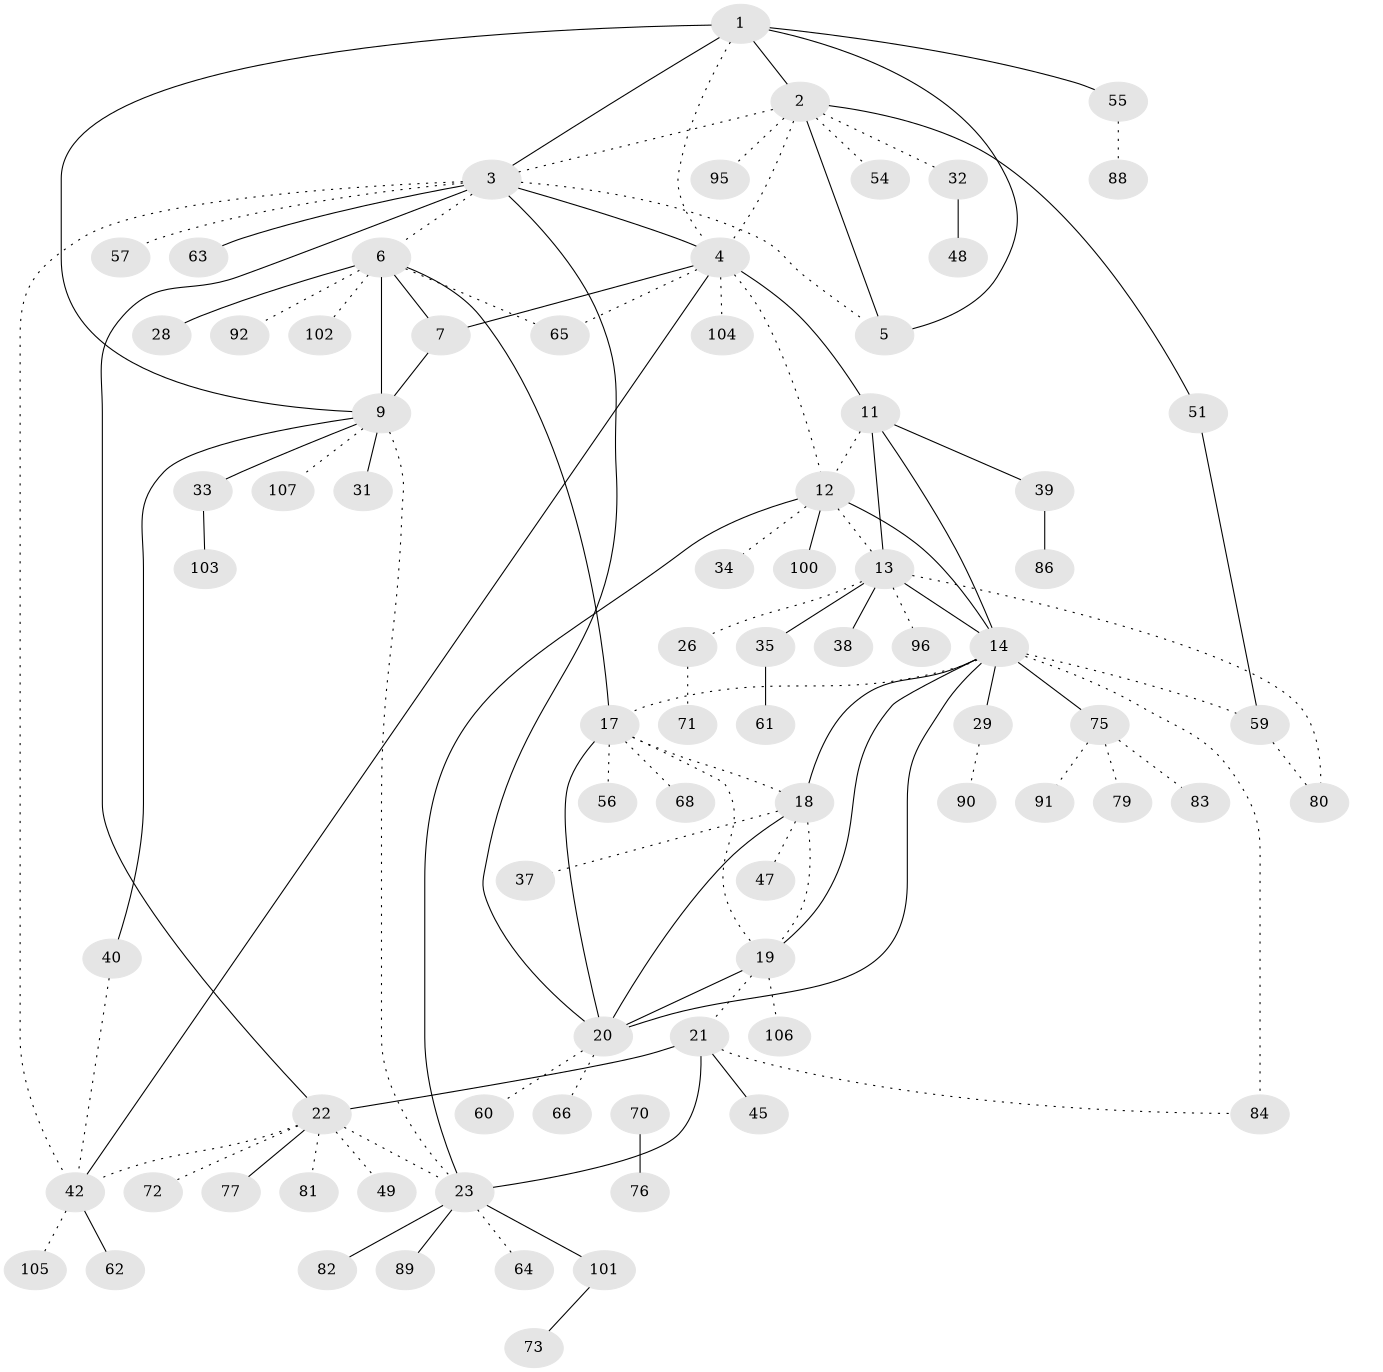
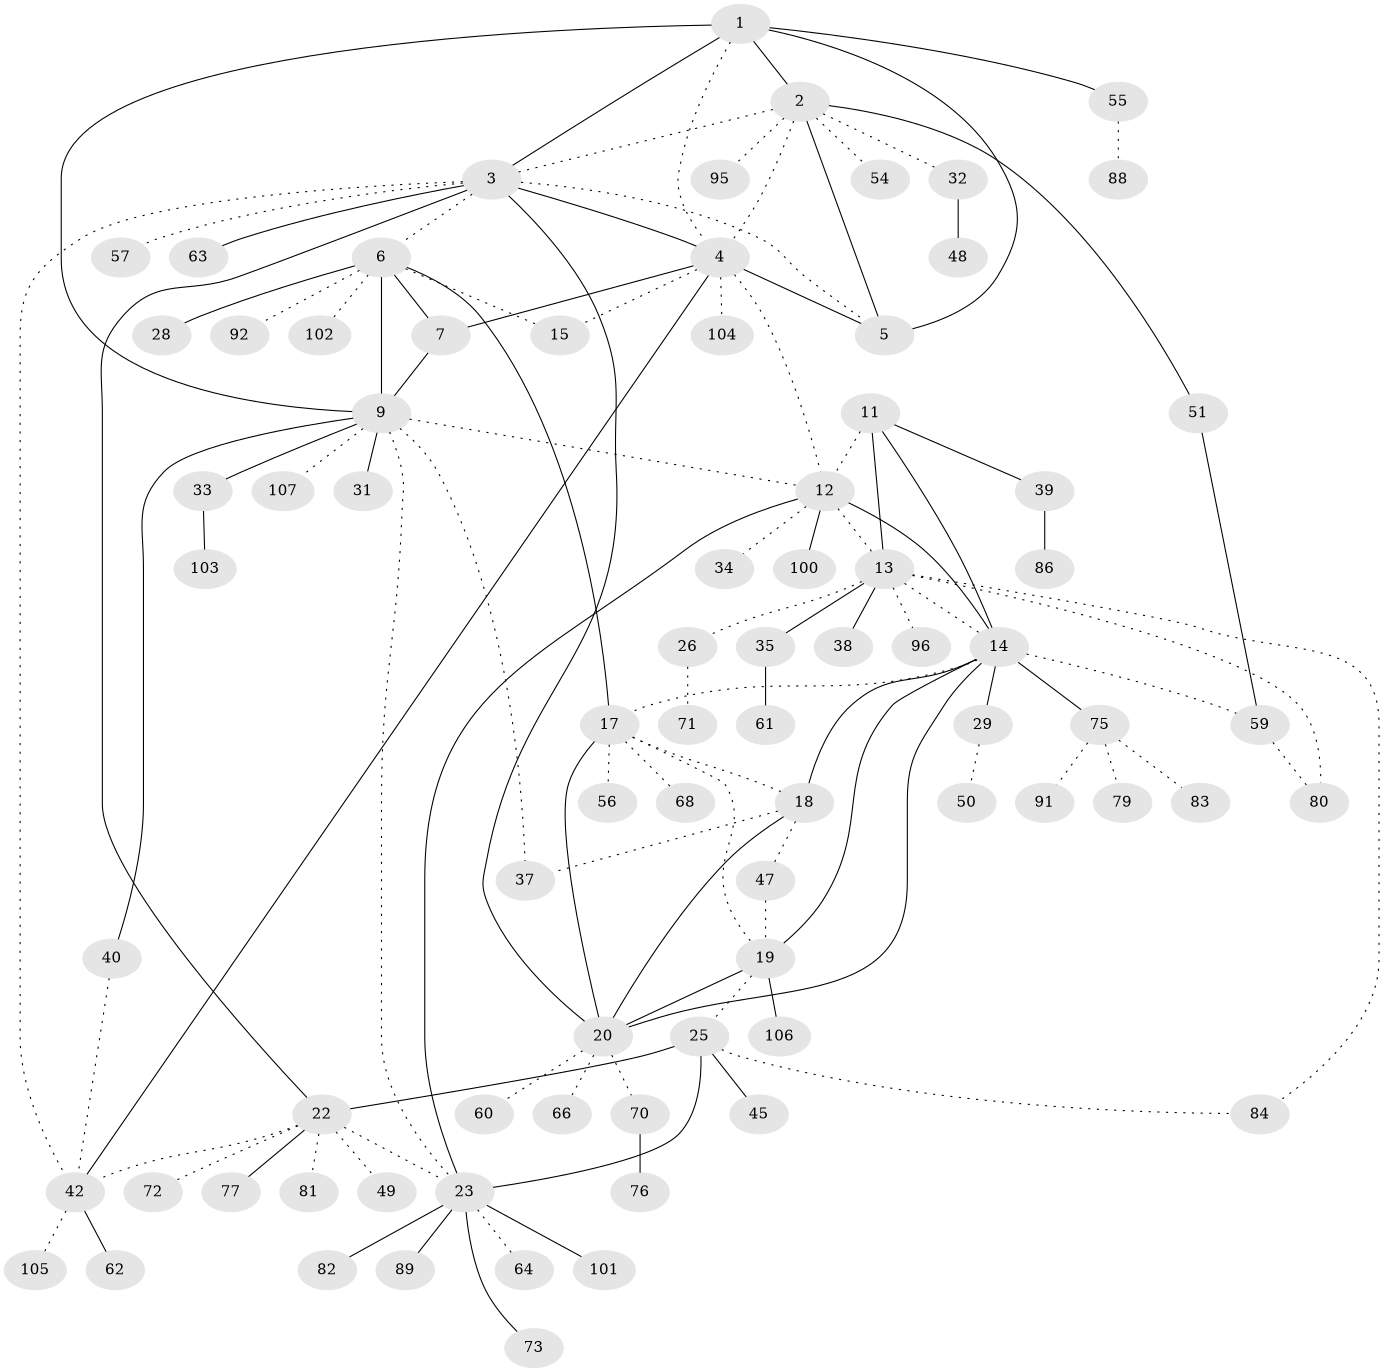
(808, 326) -> (802, 296)
(560, 335) -> (560, 335)
none -> (603, 452)
(942, 608) -> (942, 608)
none -> (496, 633)
(967, 803) -> (967, 803)
(1254, 811) -> (1364, 676)
(808, 885) -> (766, 920)
(773, 1001) -> (773, 1001)
(700, 1037) -> (700, 1037)
none -> (622, 1075)
(569, 1309) -> (480, 1277)
